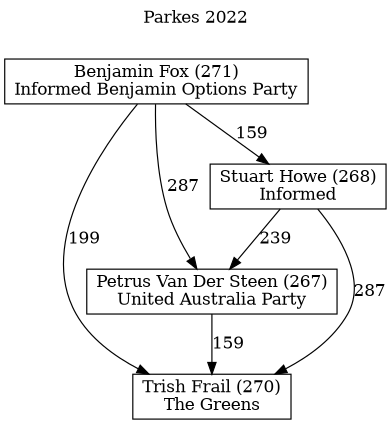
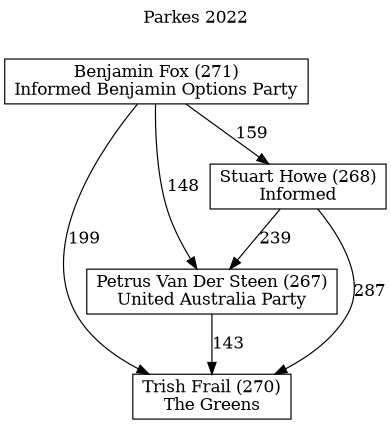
(184, 187) -> (184, 187)
(228, 344) -> (228, 344)
